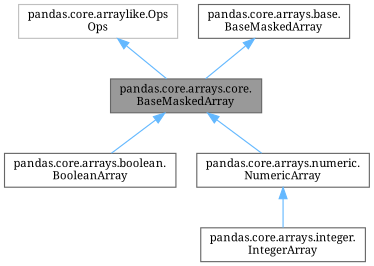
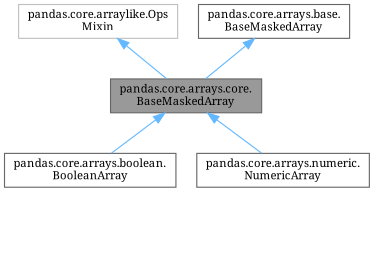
(98, 21) -> (98, 21)
(283, 245) -> none
